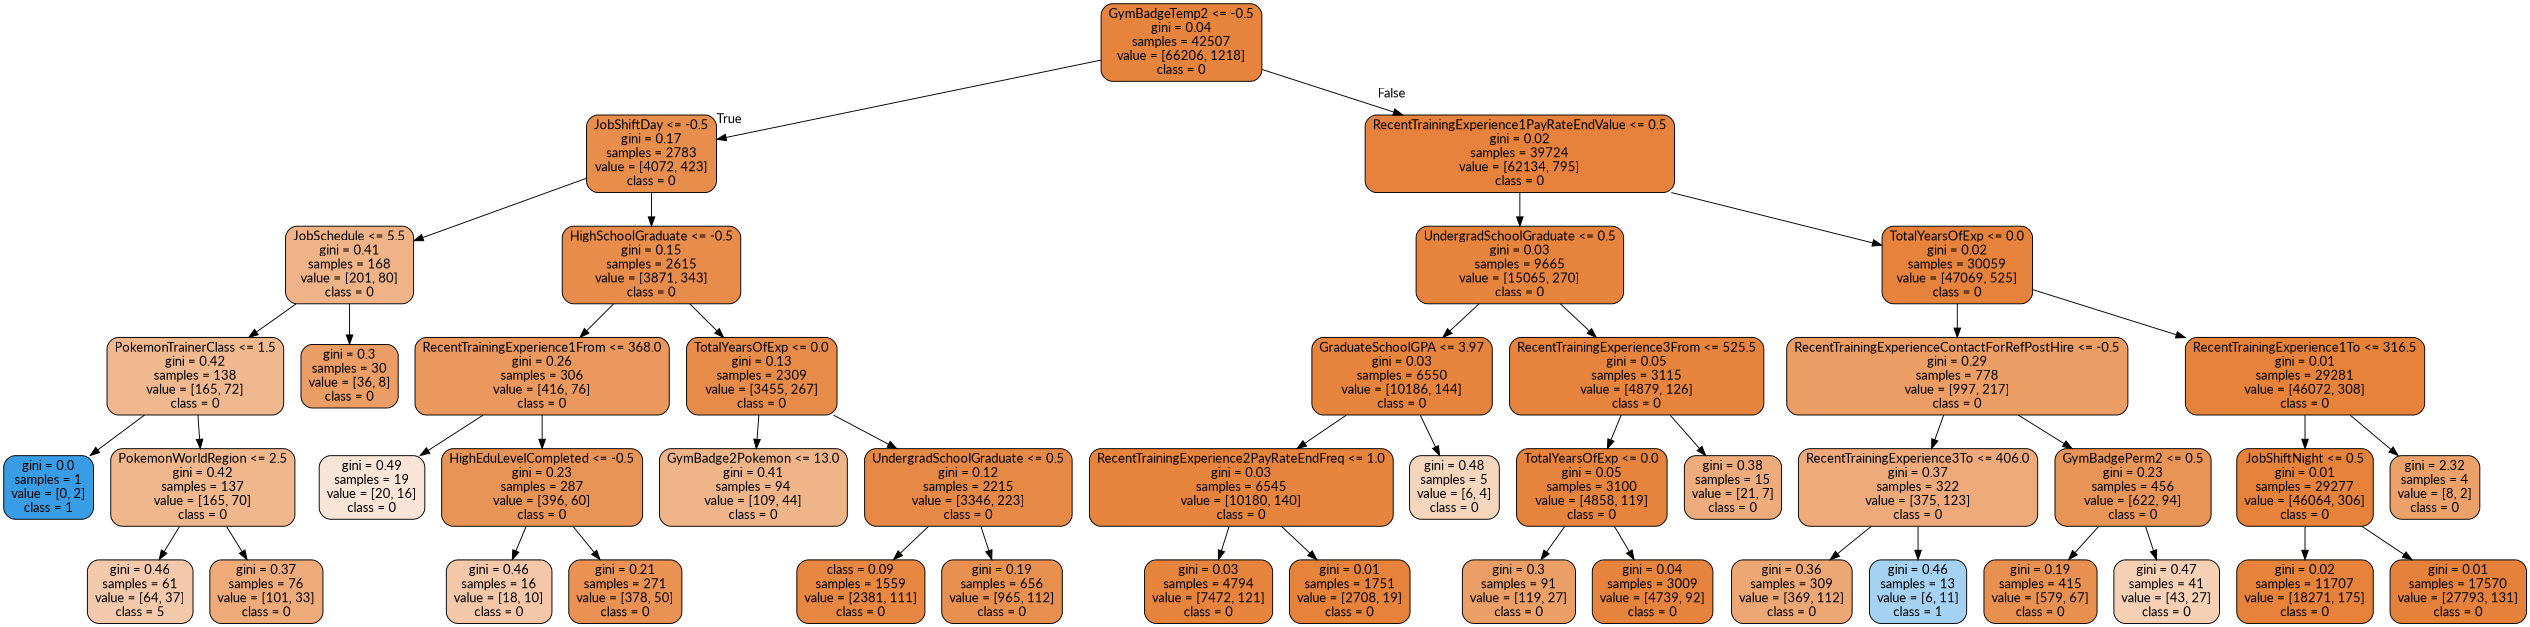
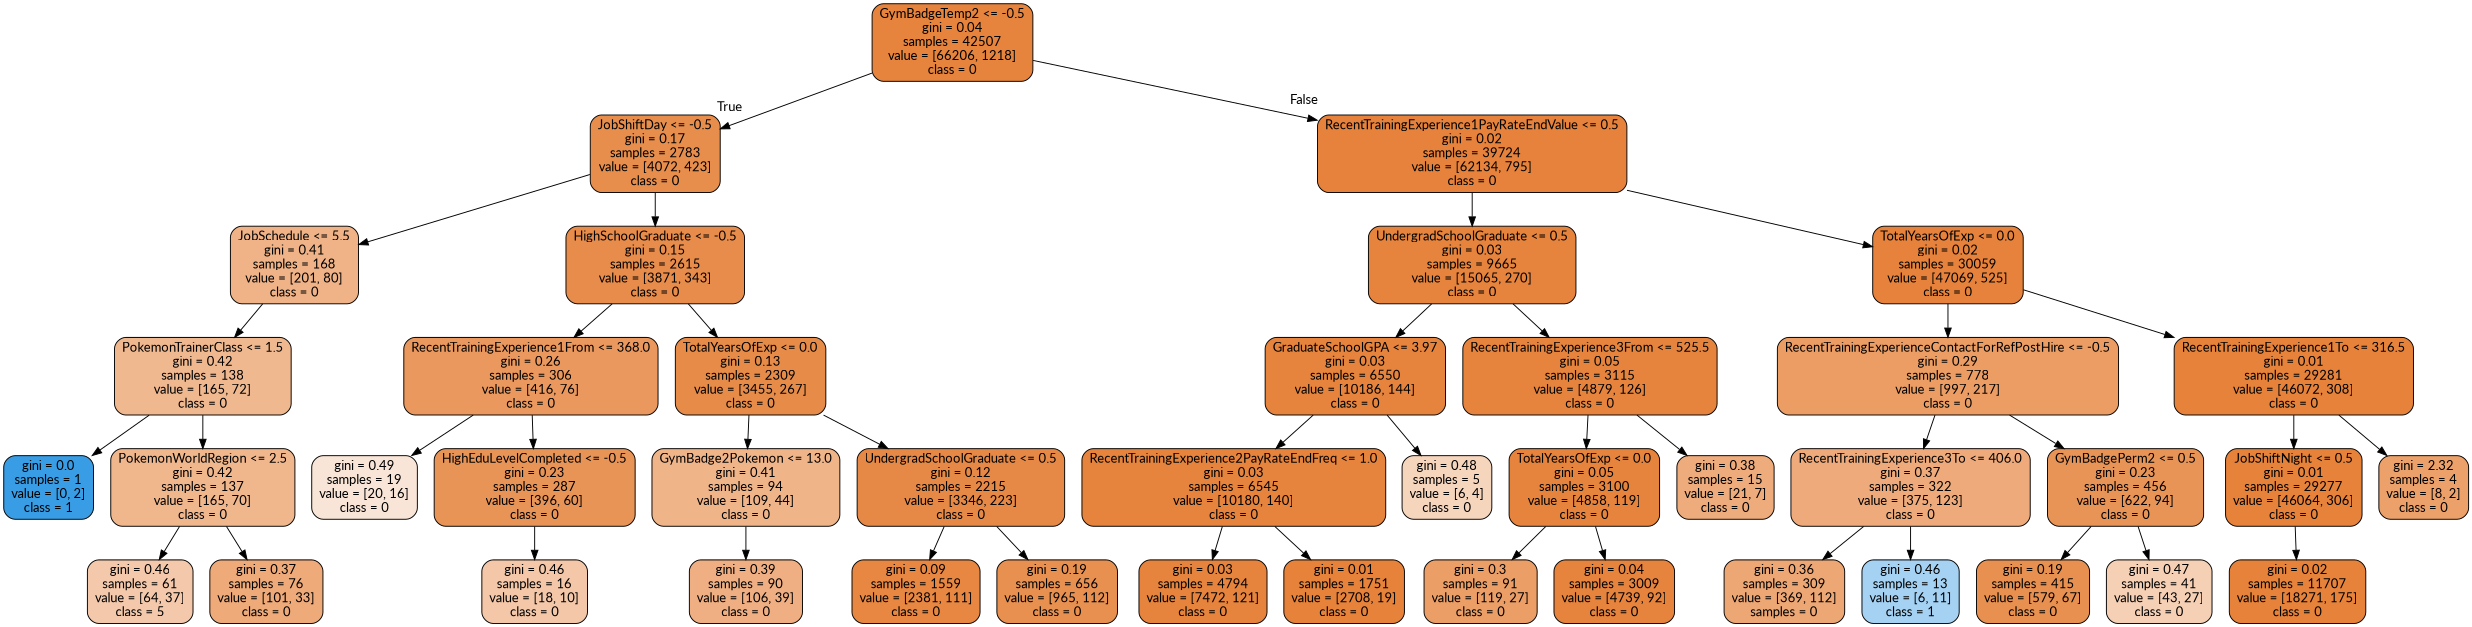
(350, 376) -> none
(625, 592) -> none
none -> (746, 592)
(861, 592) -> (916, 592)
(1792, 592) -> (1784, 592)
(2458, 592) -> none
